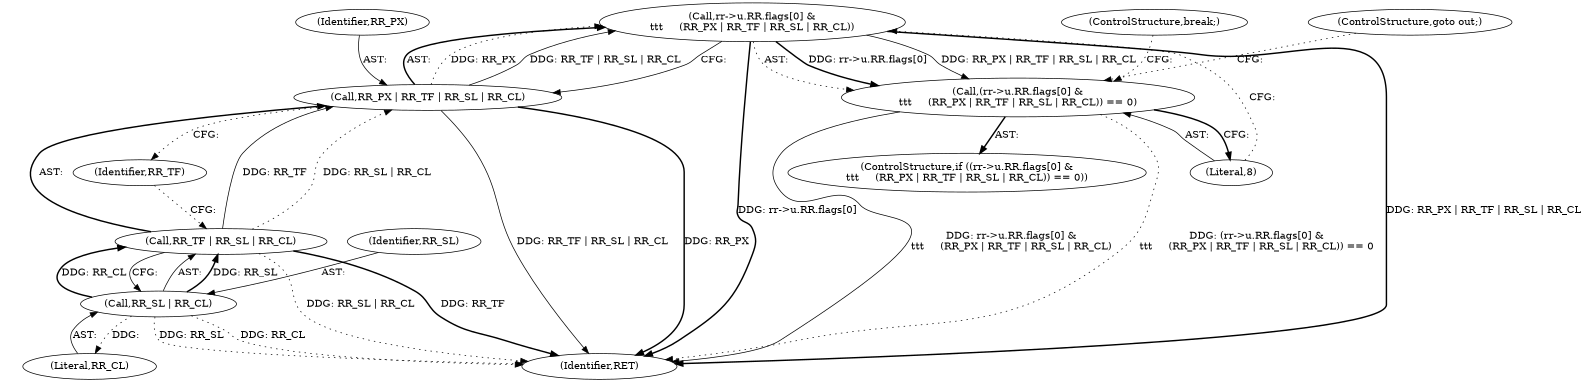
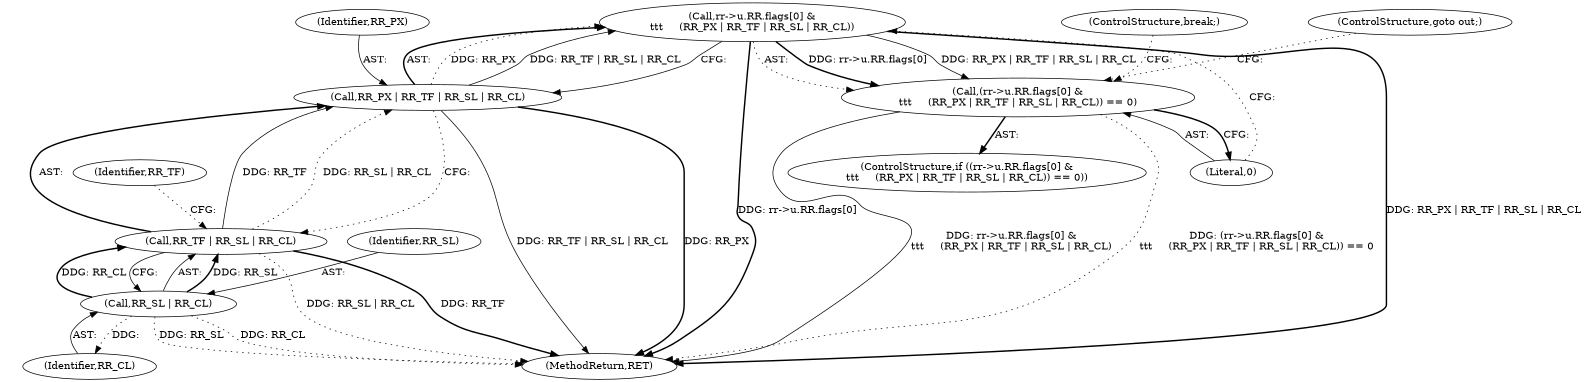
(234, 119) -> (414, 206)
(1231, 173) -> (1231, 173)
(90, 366) -> (90, 366)
(599, 366) -> (599, 366)
